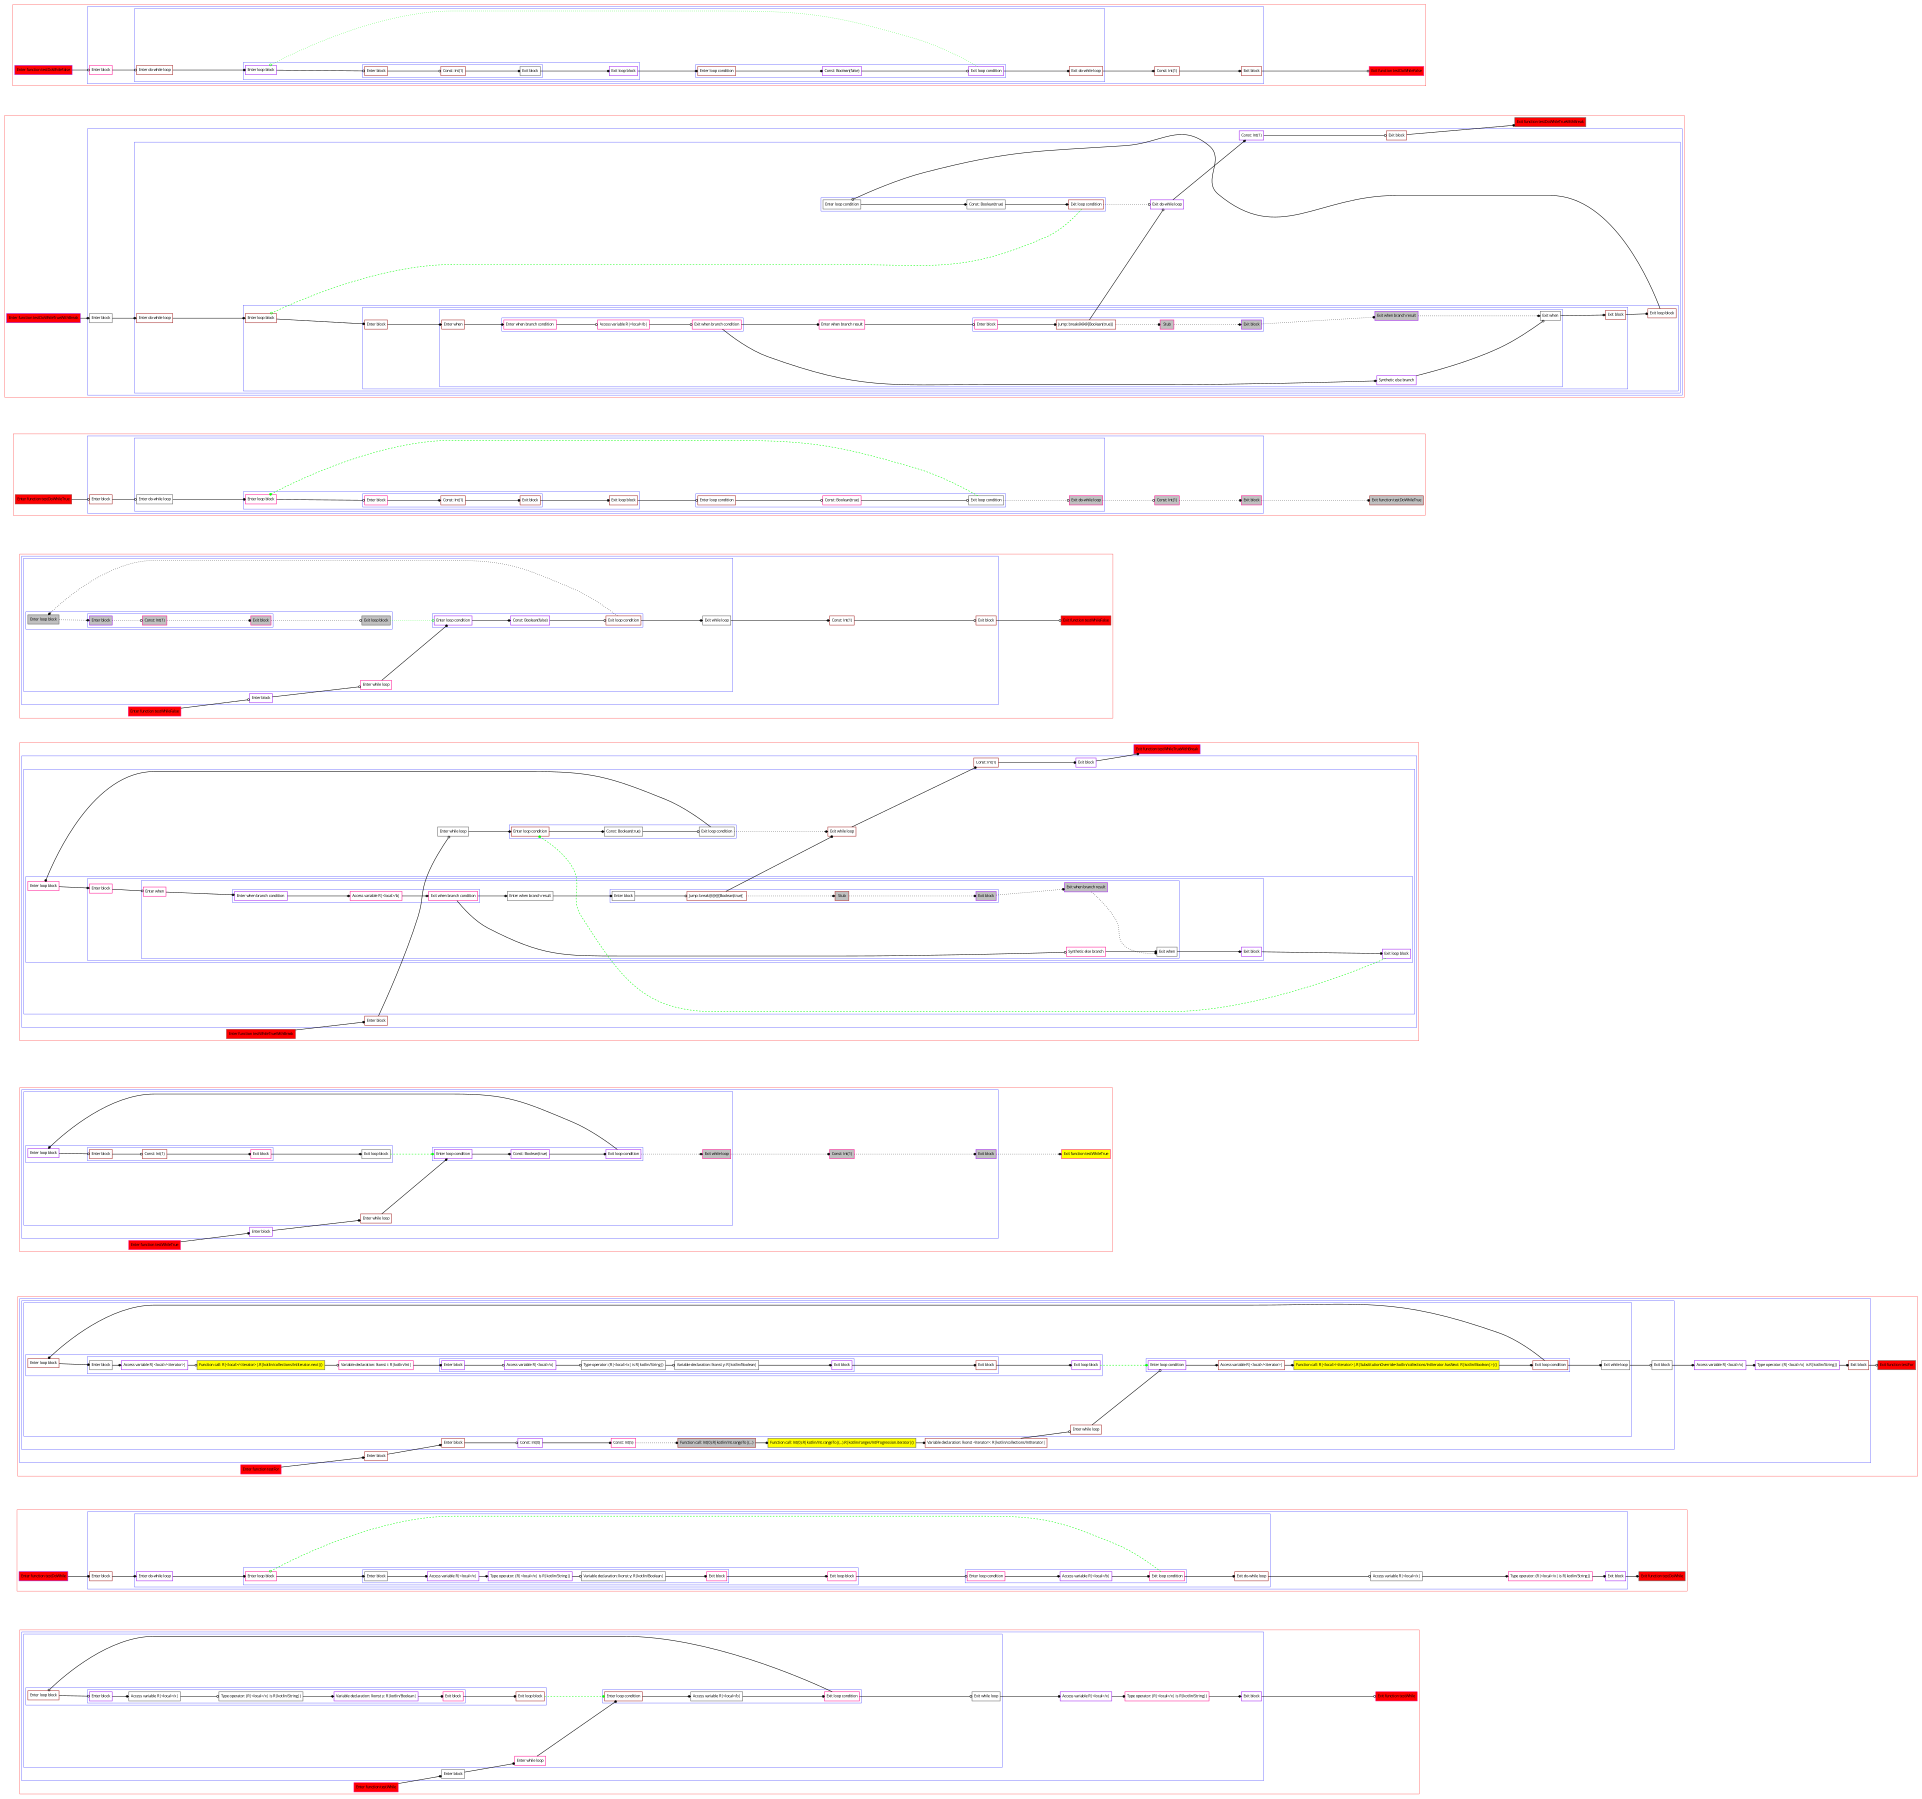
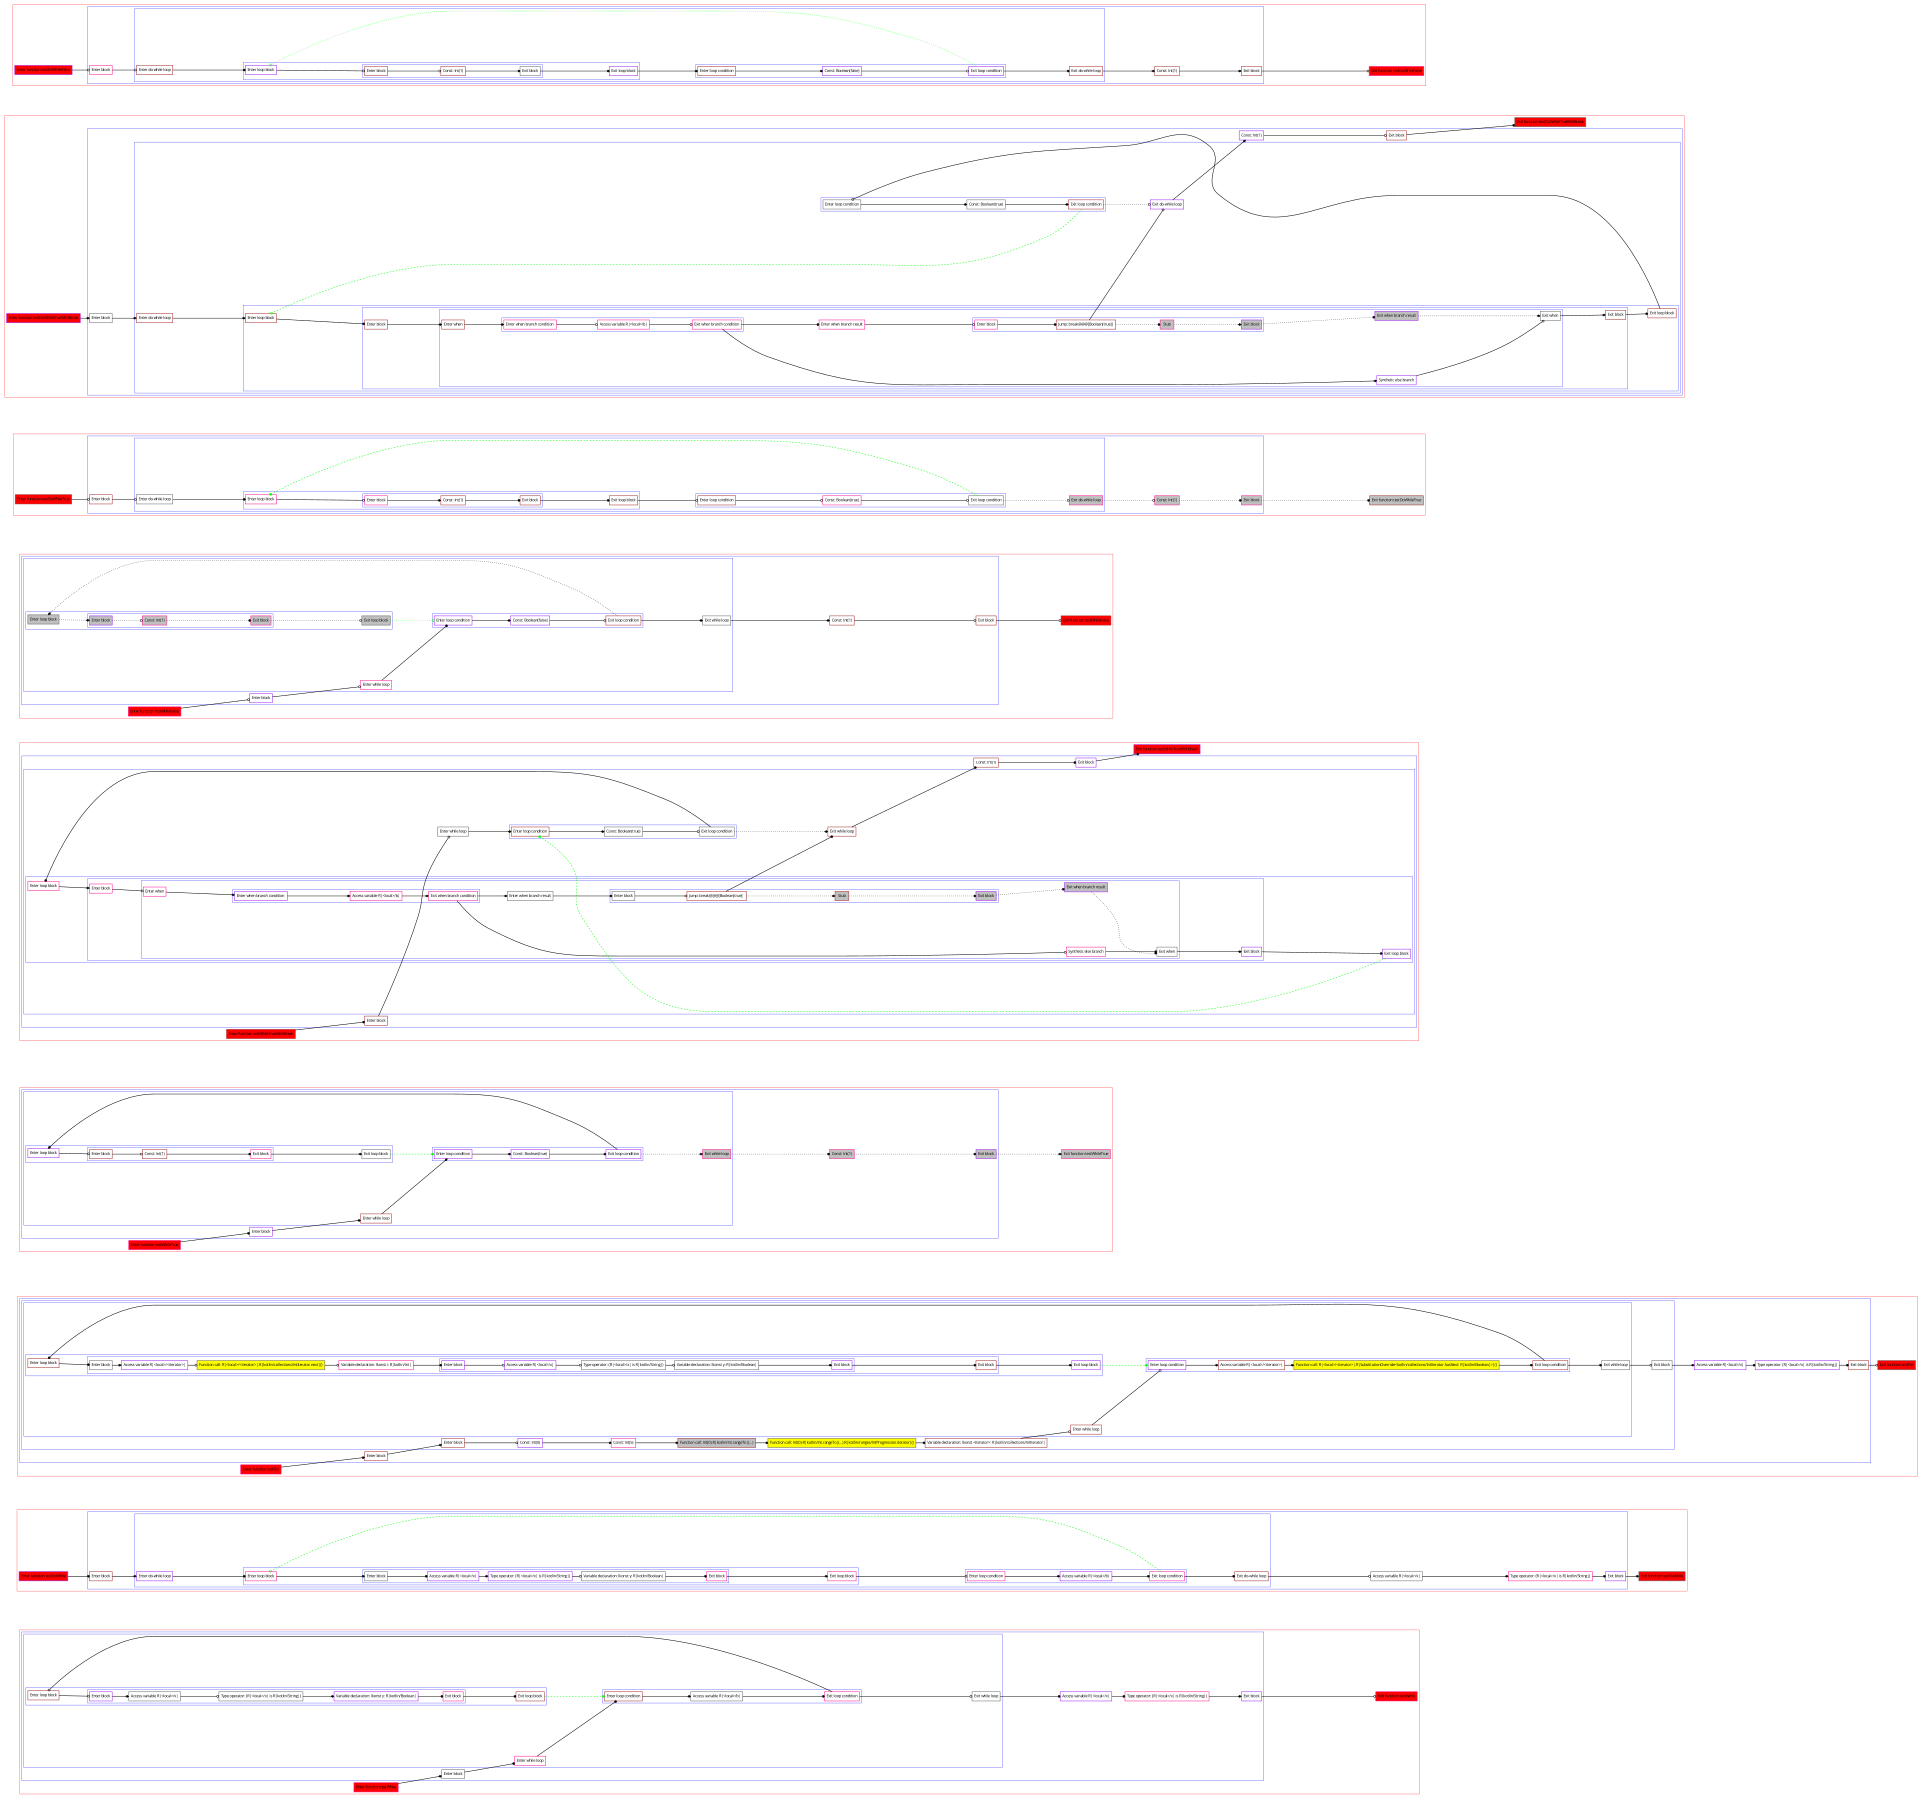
(1086, 1154) -> (1086, 1154)
(656, 1443) -> (656, 1443)
